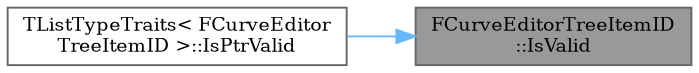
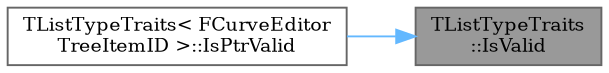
(554, 36) -> (509, 36)
